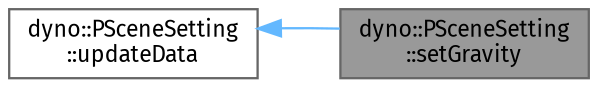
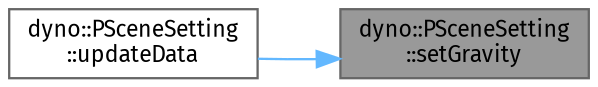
(311, 28) -> (287, 59)
